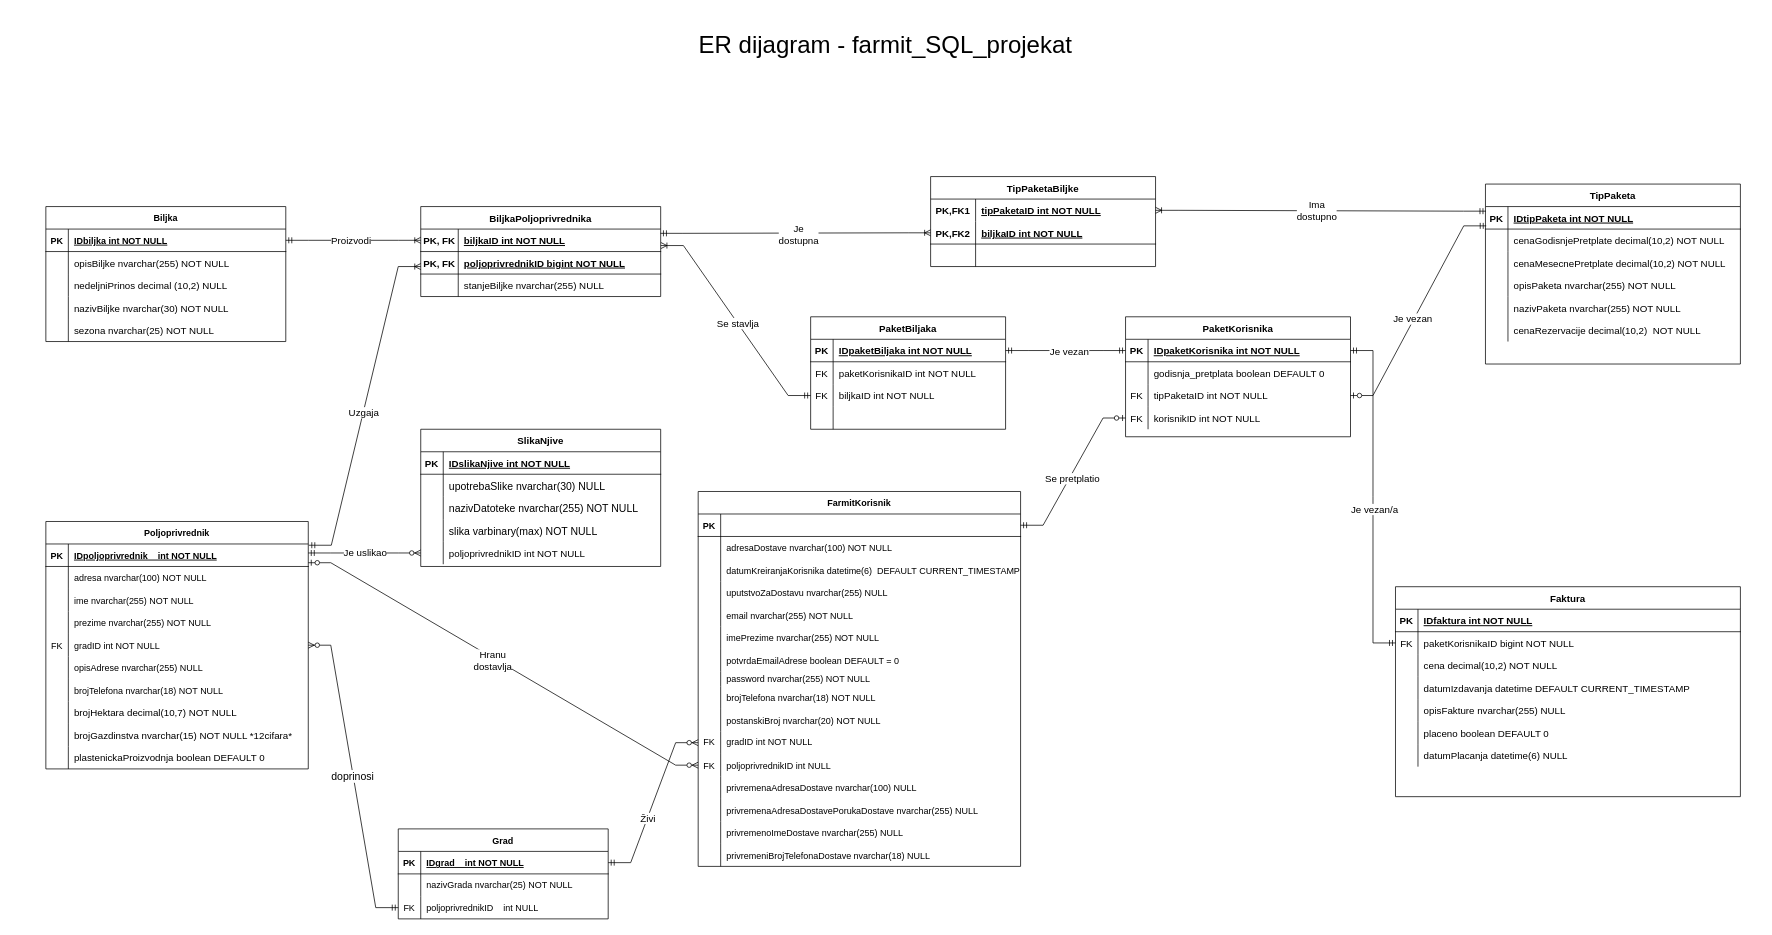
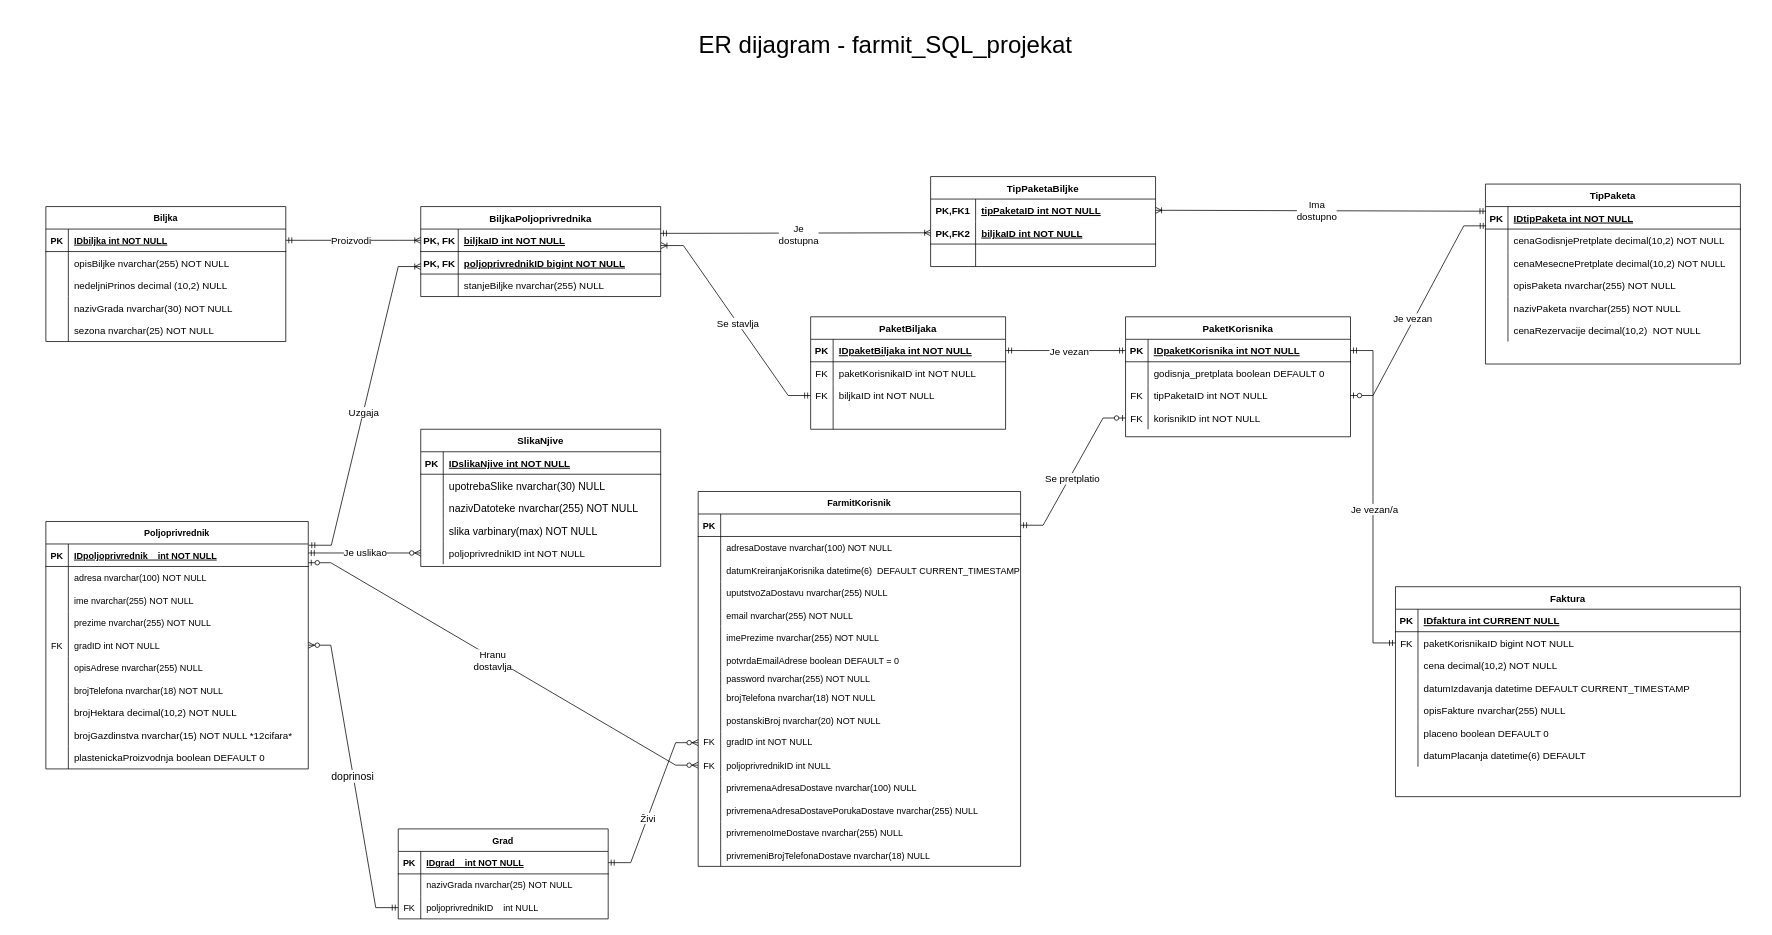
(156, 308) -> (156, 308)
(1478, 621) -> (1489, 621)
(159, 713) -> (159, 713)
(1500, 756) -> (1509, 756)
